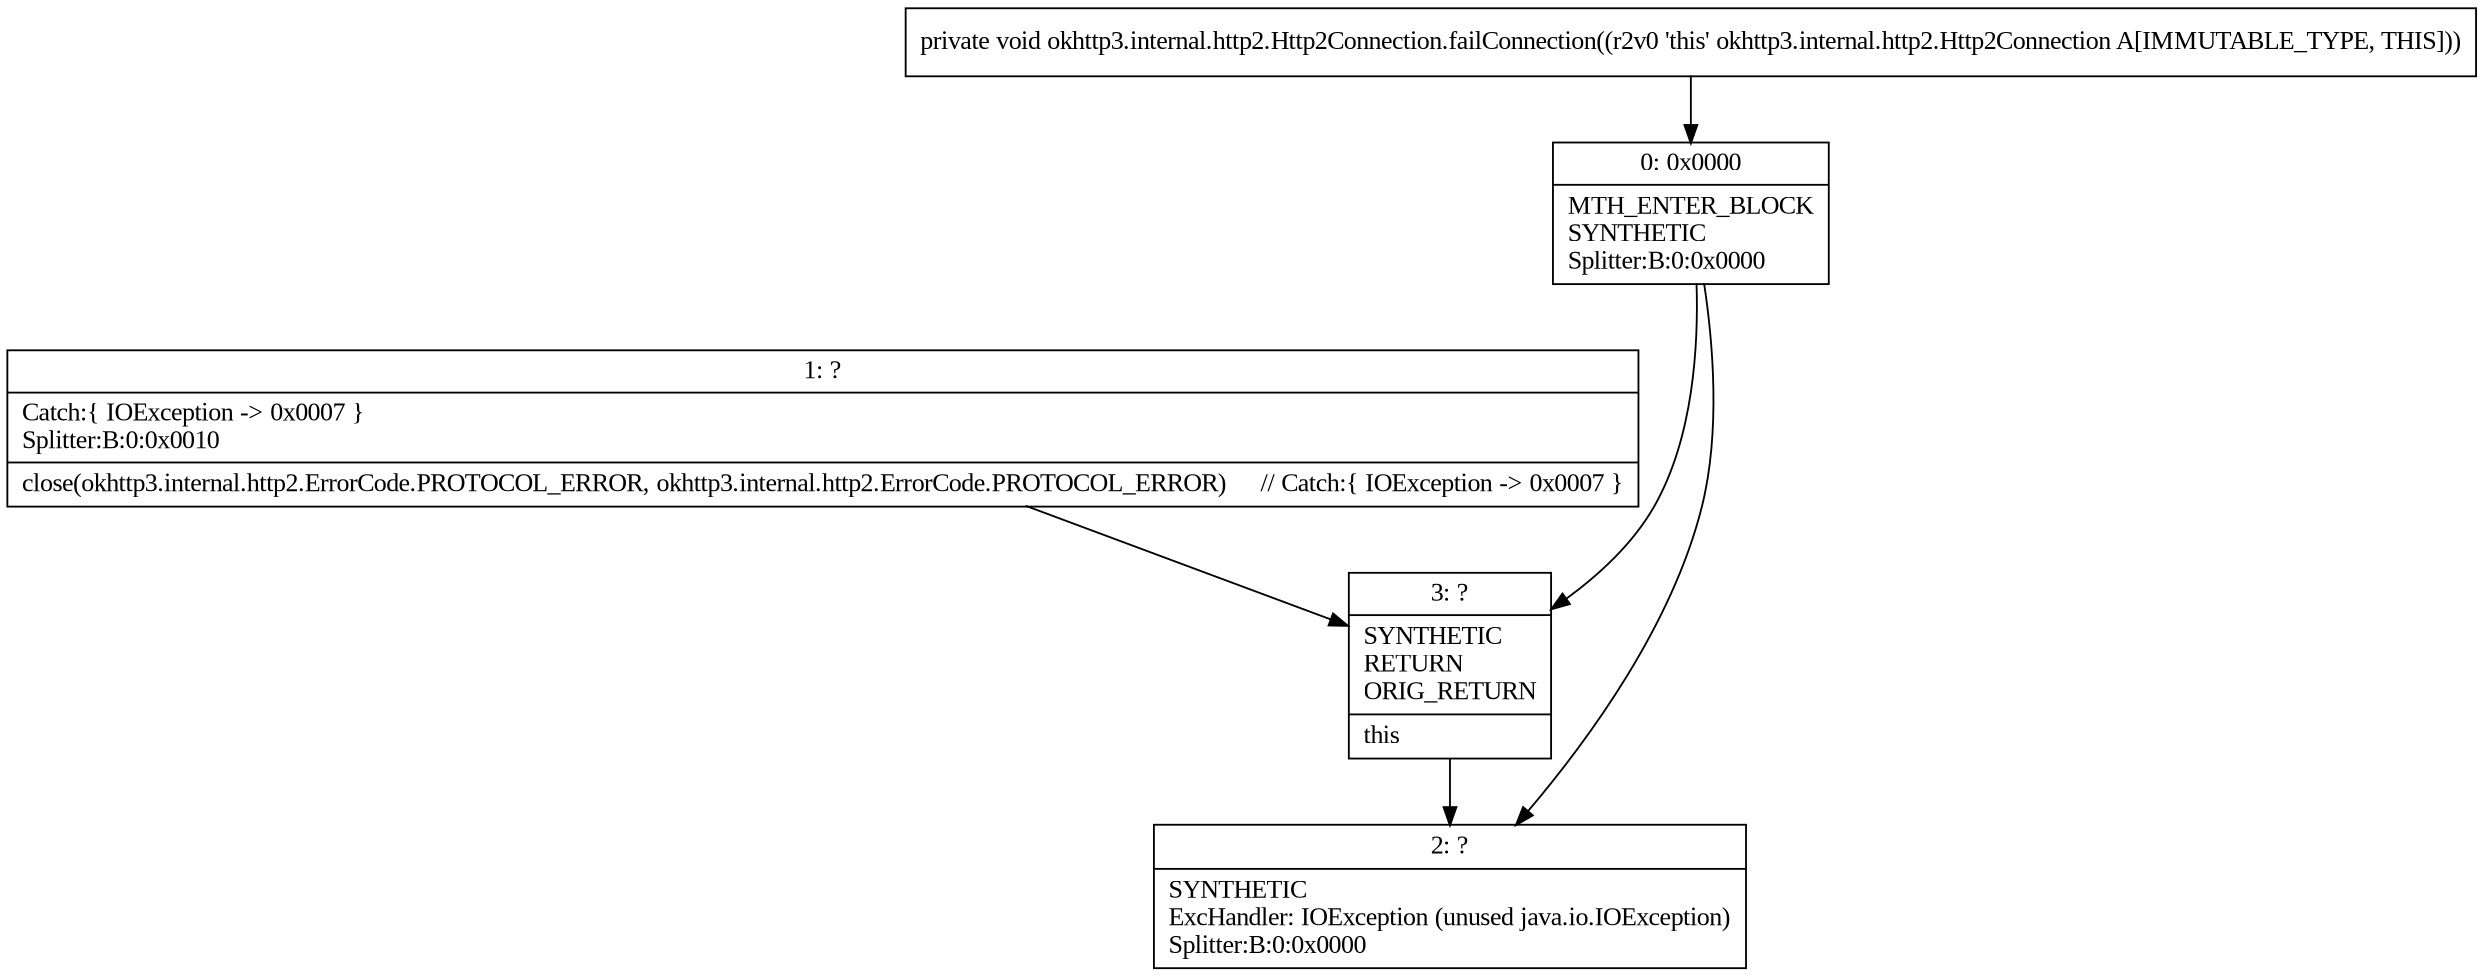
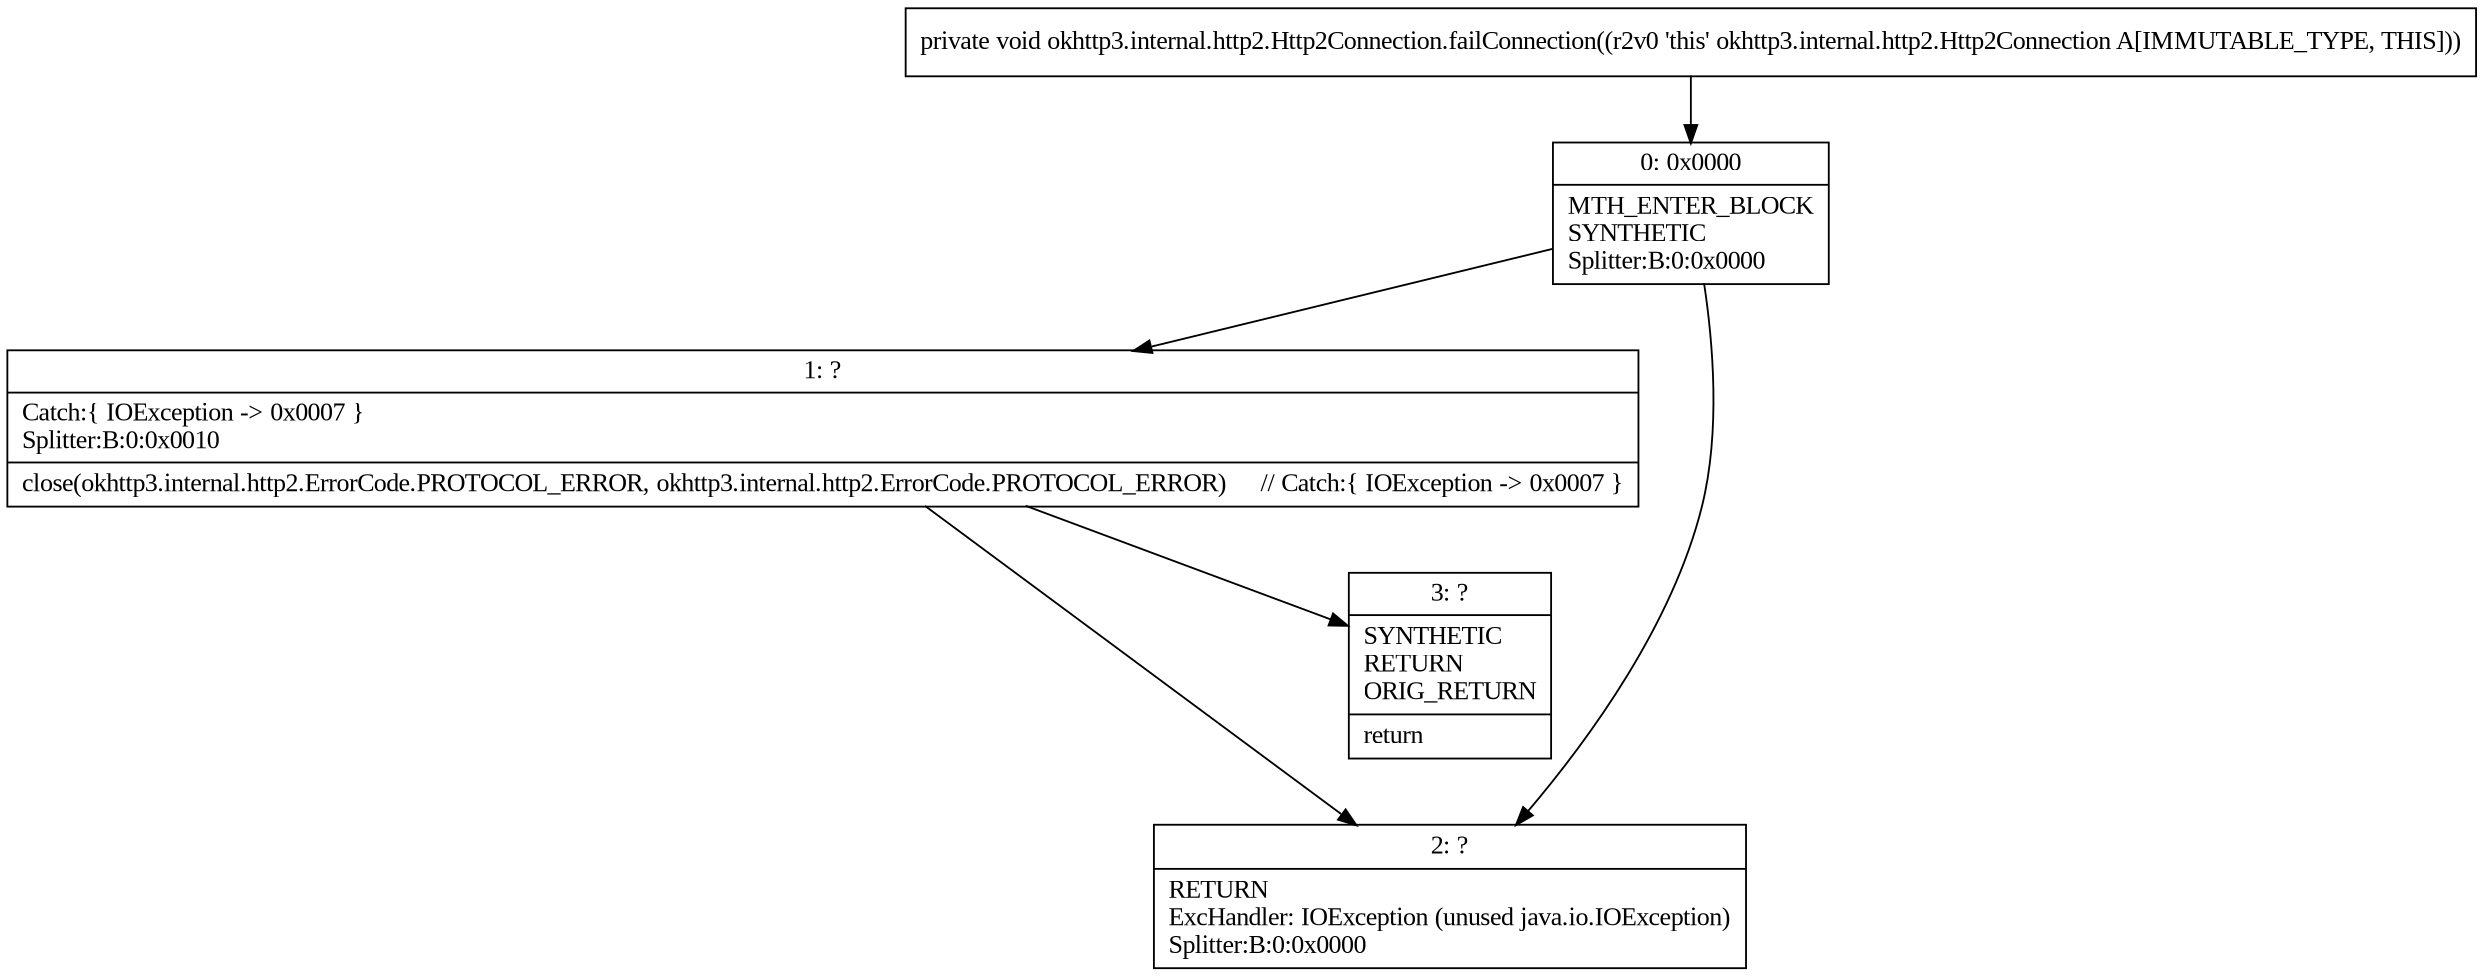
(1675, 460) -> (1352, 298)
(1382, 736) -> (1394, 736)
(1450, 782) -> (1133, 660)
(1238, 890) -> (1219, 890)
